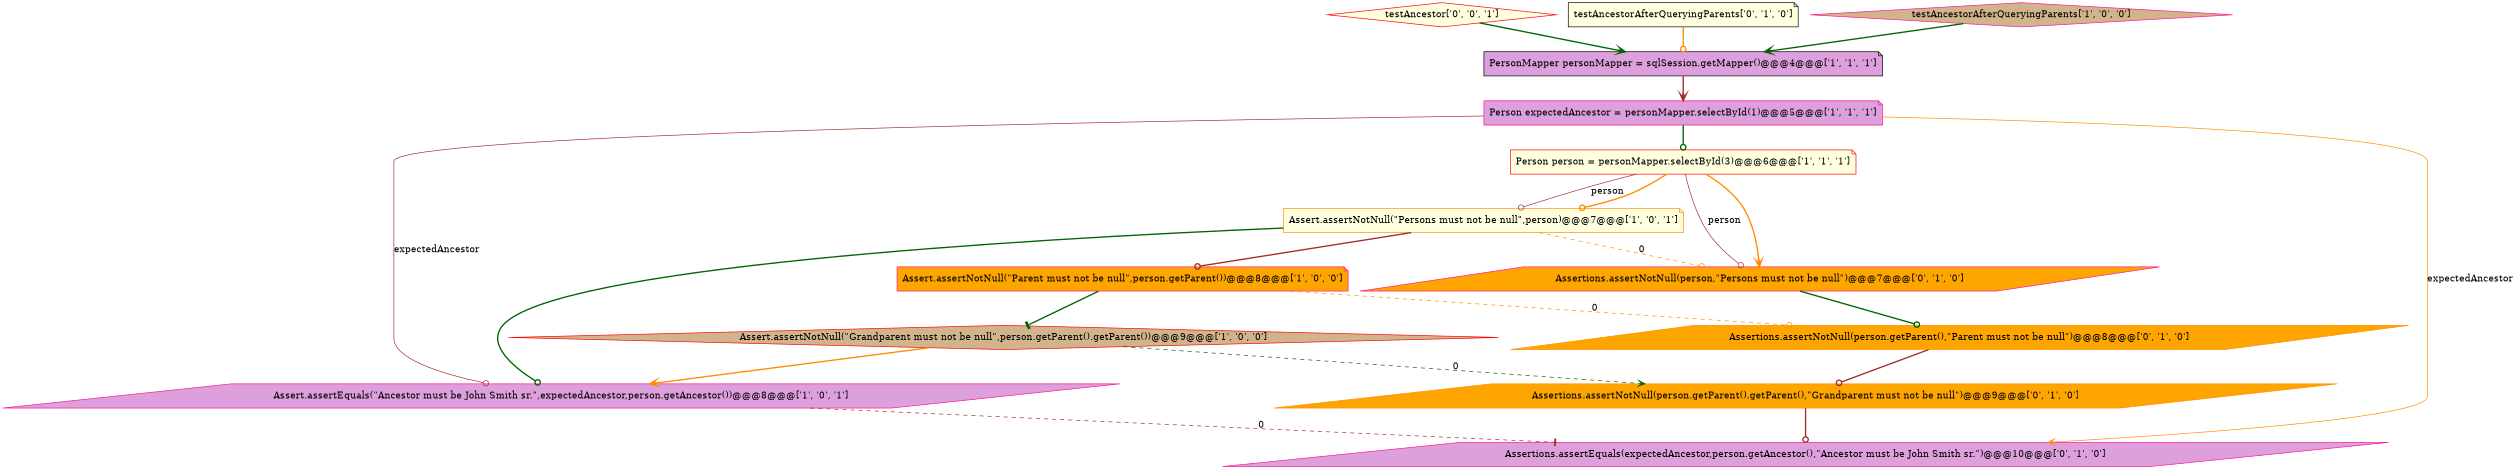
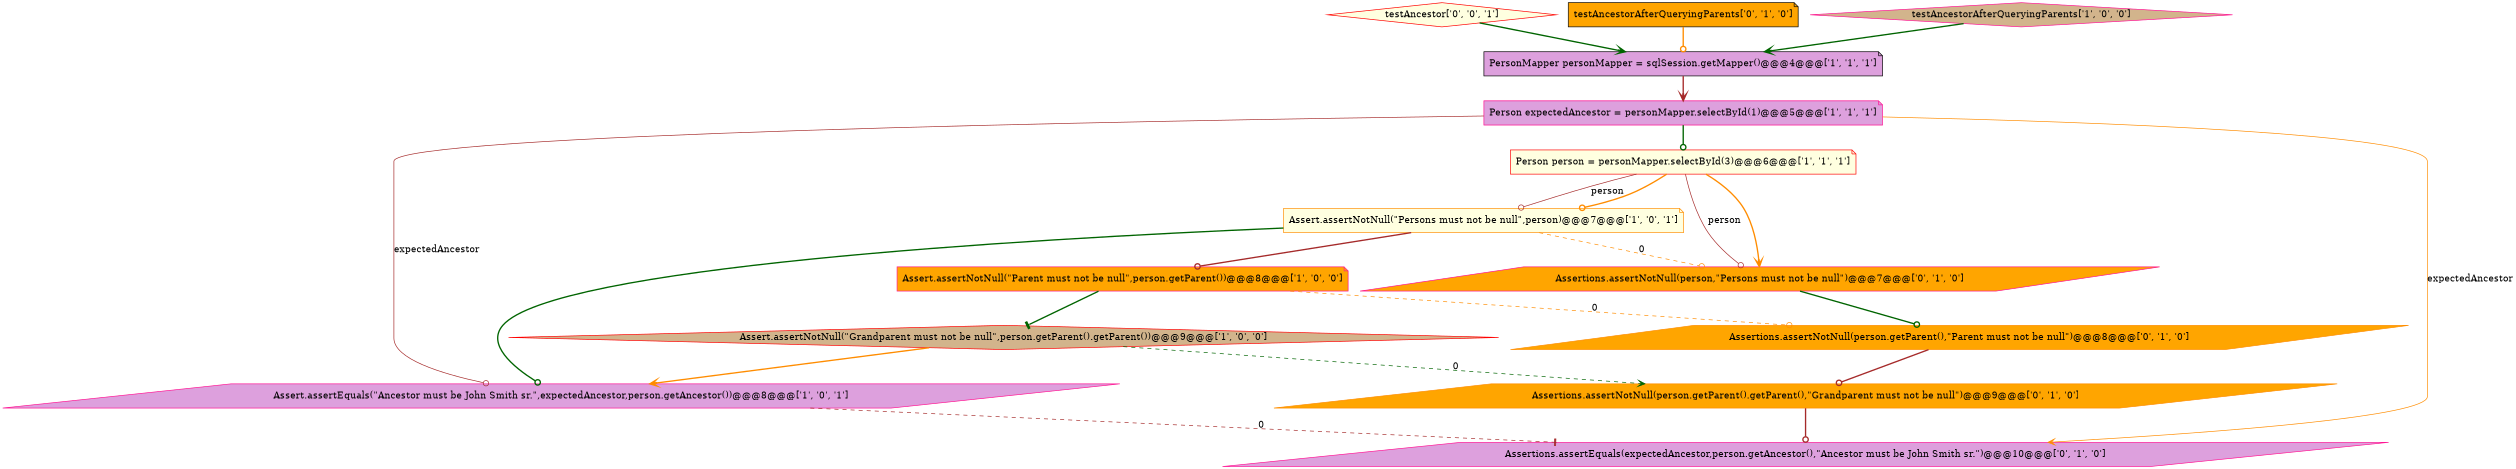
(1683, 15) -> (1683, 15)
